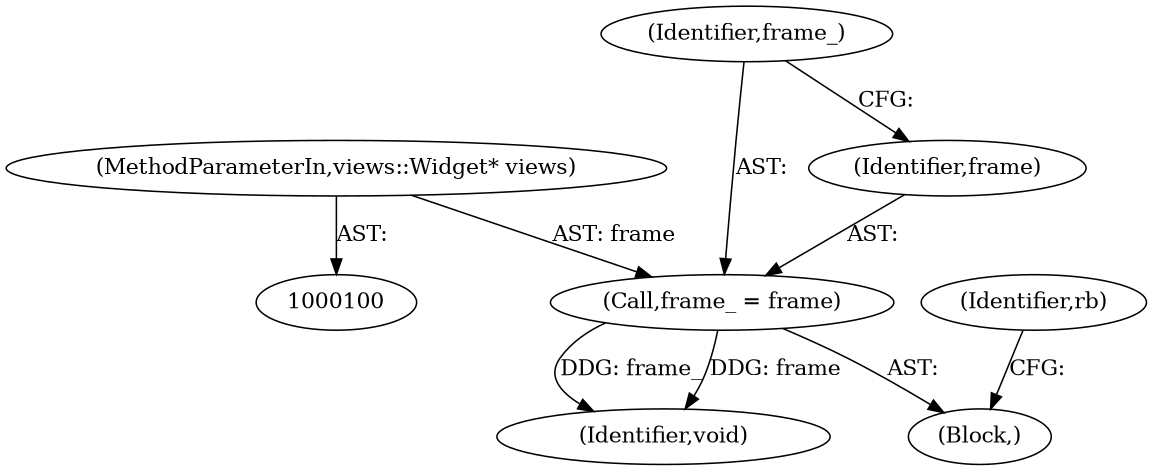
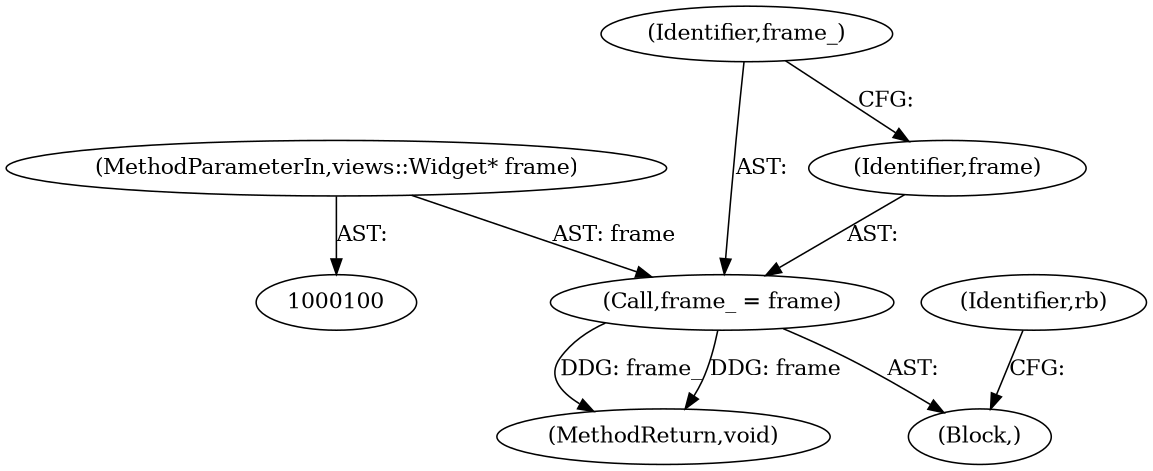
(336, 168) -> (336, 168)
(664, 437) -> (664, 437)
